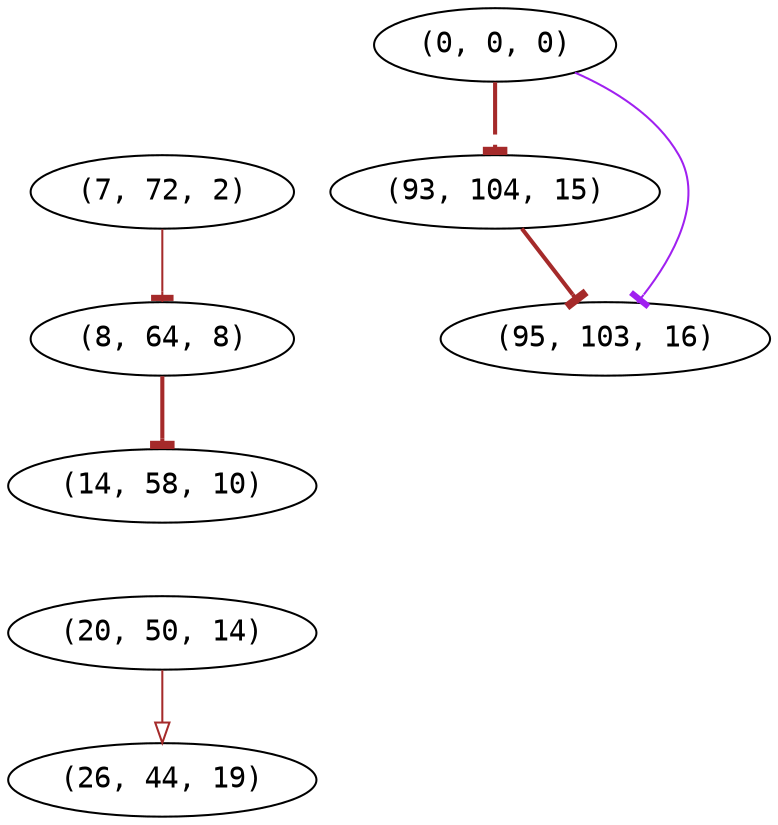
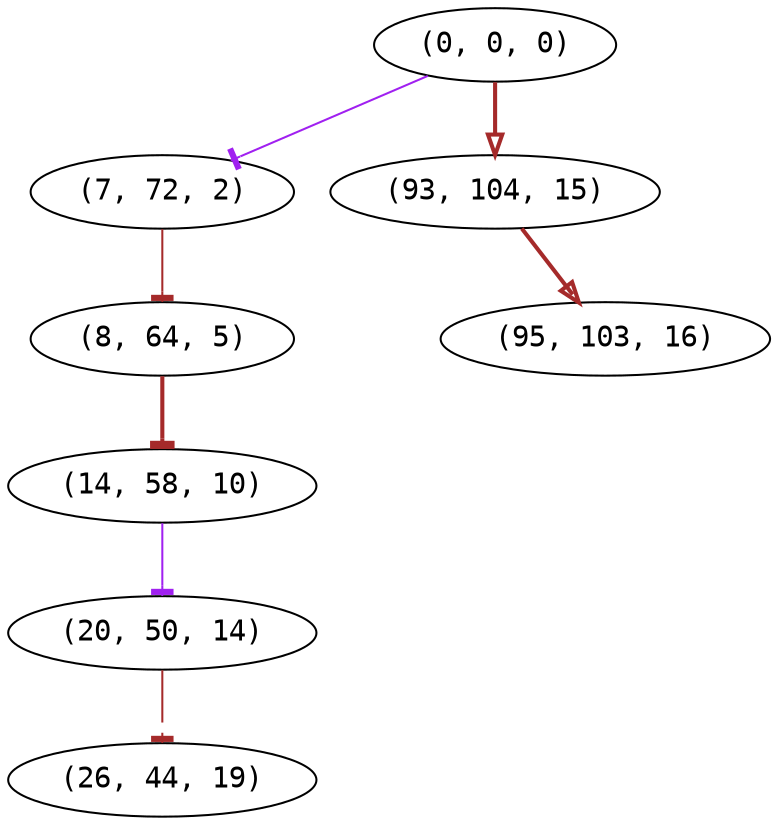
(495, 108) -> (495, 108)
(682, 163) -> (334, 116)
(547, 262) -> (547, 262)
(162, 339) -> (162, 339)
none -> (162, 555)
(162, 696) -> (162, 696)
